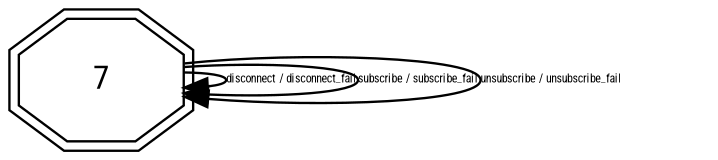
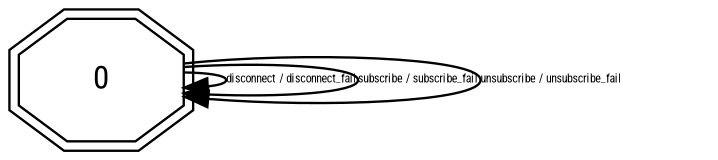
(101, 80) -> (101, 80)
